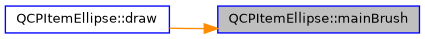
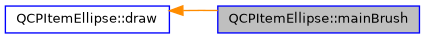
(187, 28) -> (200, 10)
